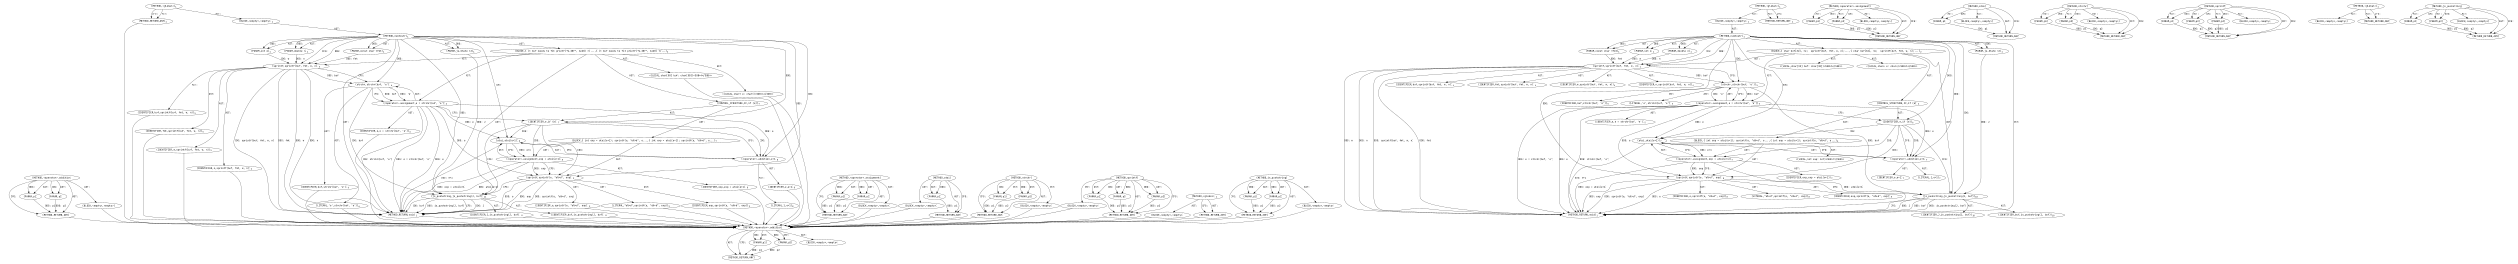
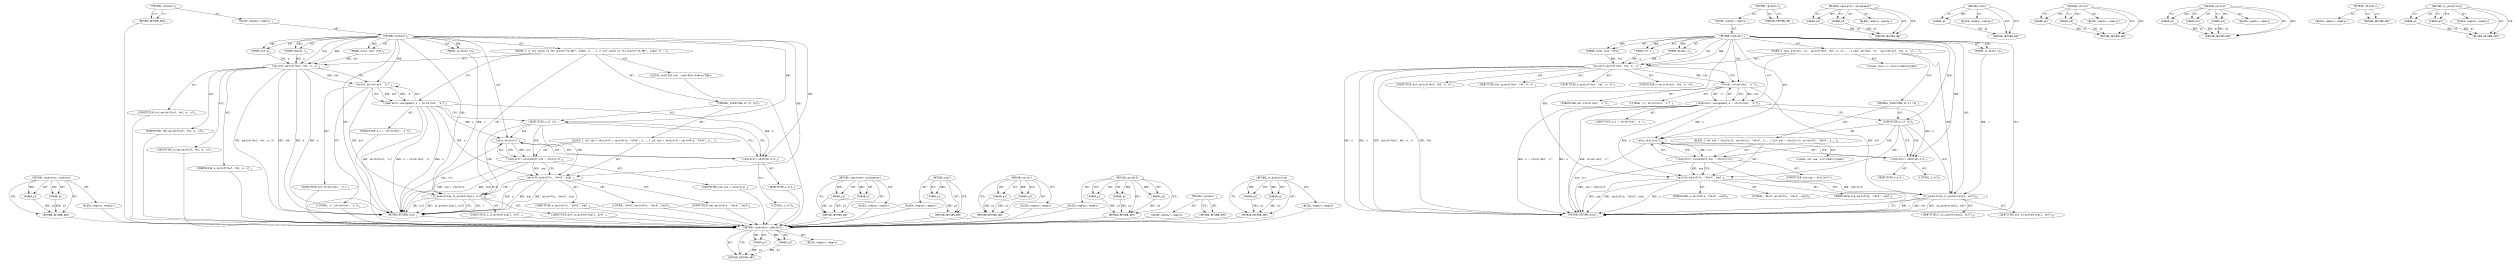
(1811, 66) -> none
(748, 94) -> none
